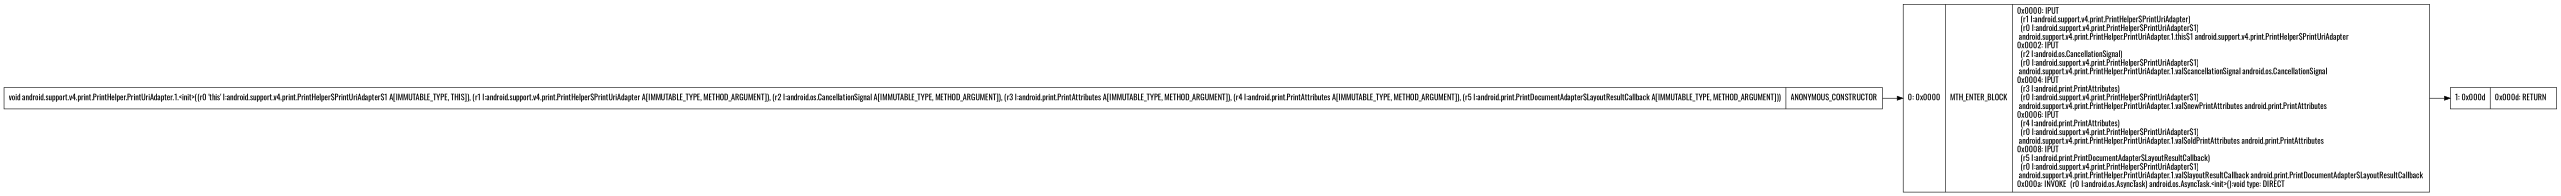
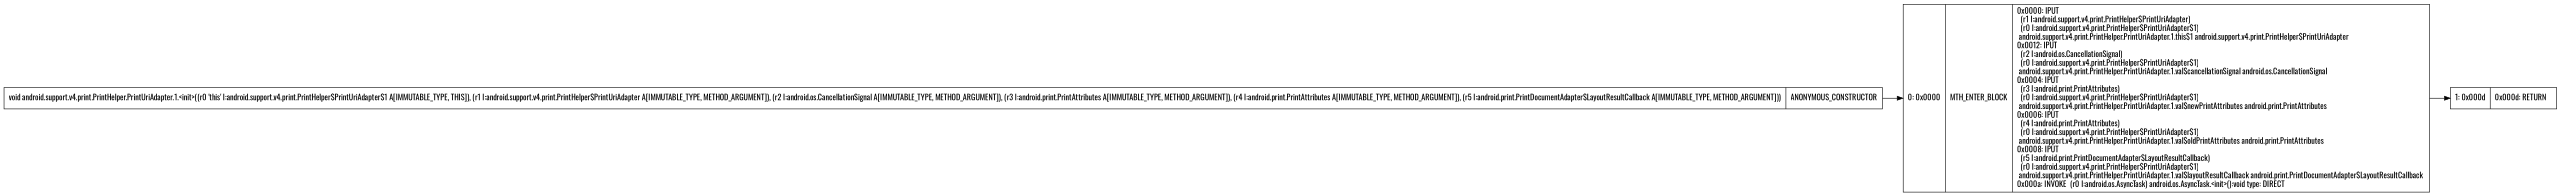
(2040, 46) -> (2039, 46)
